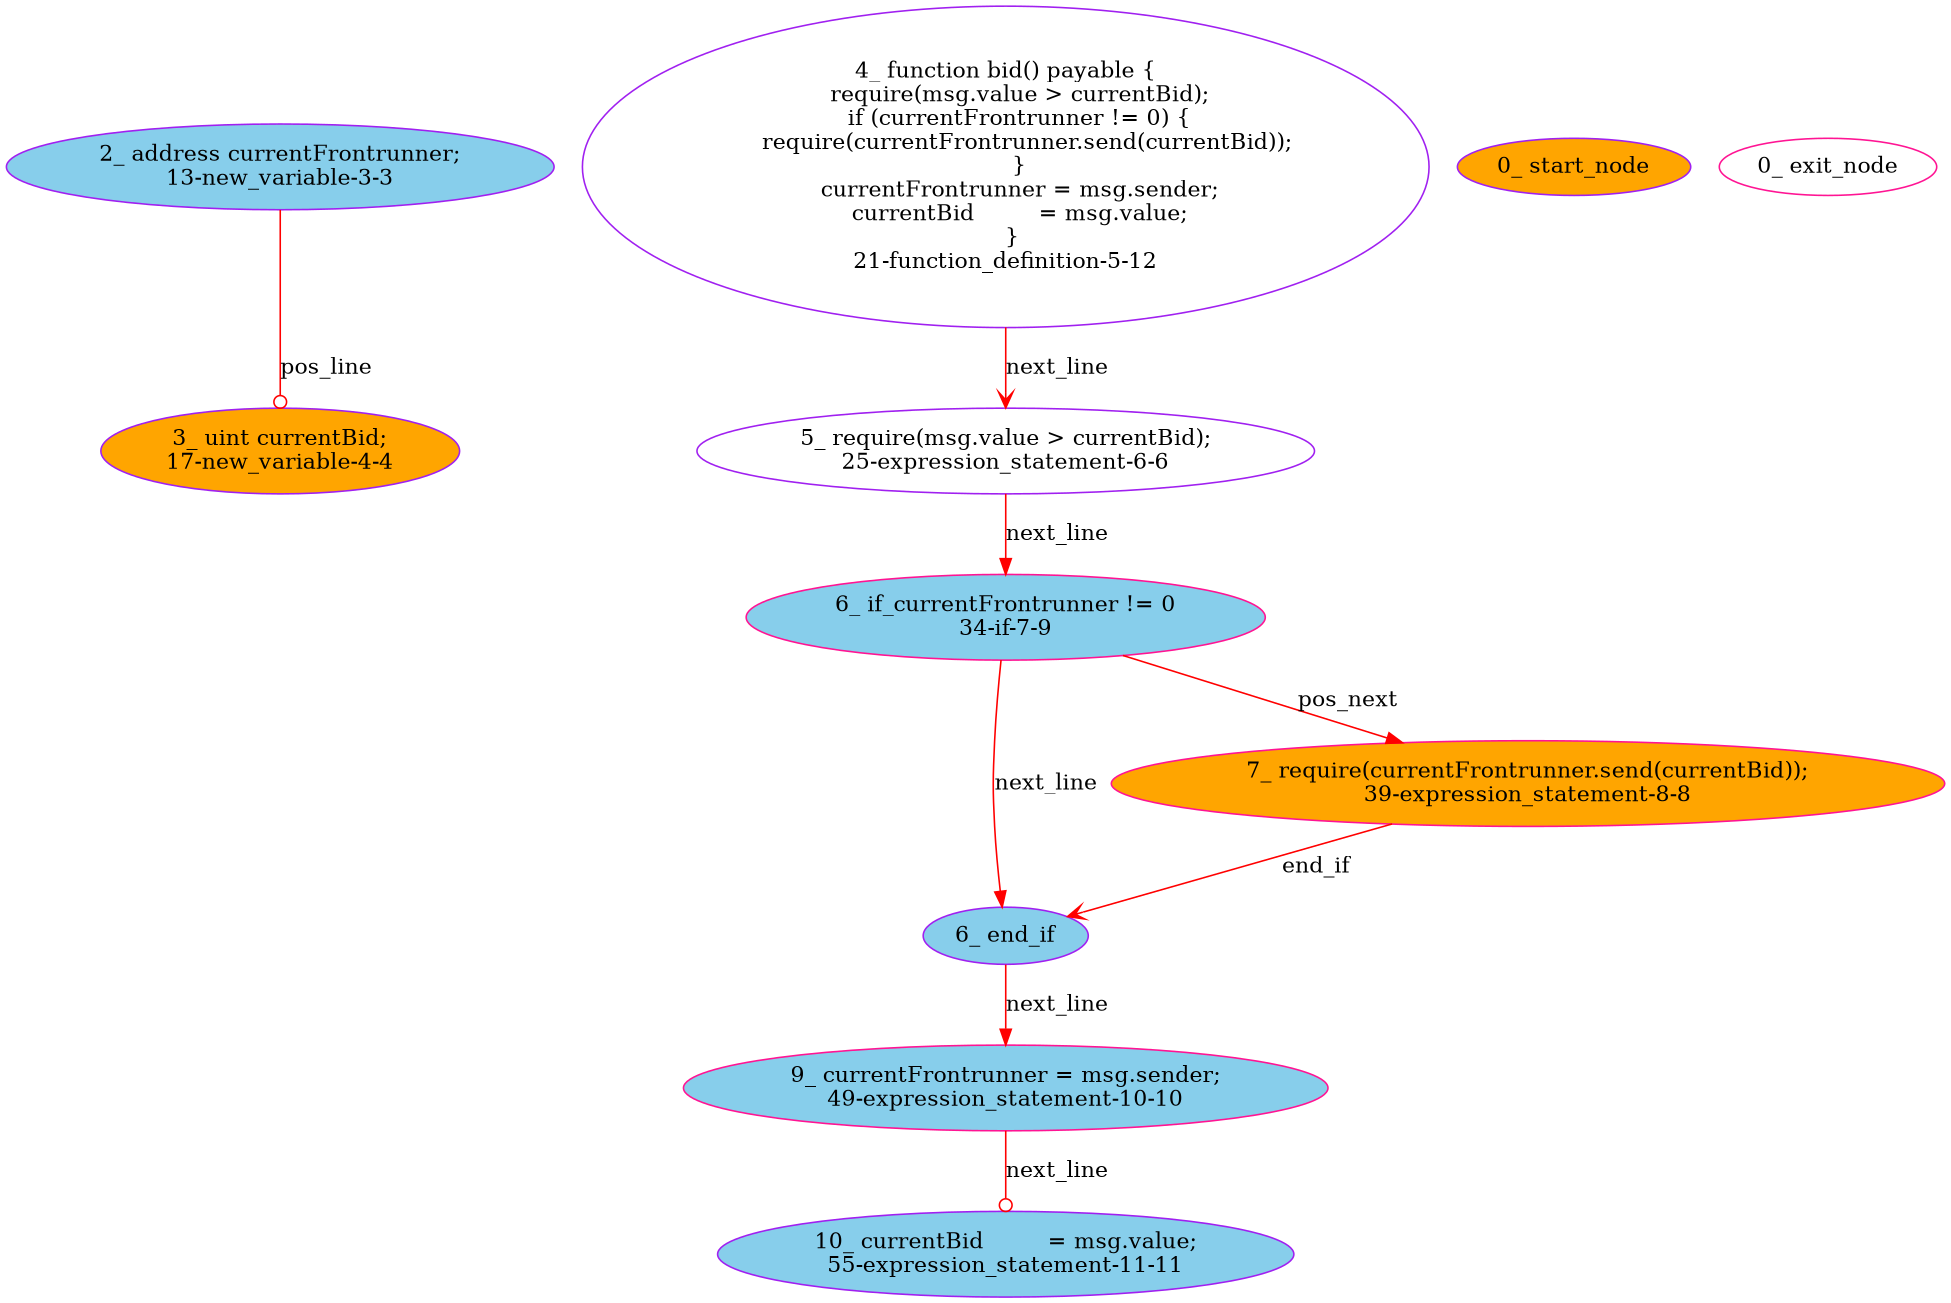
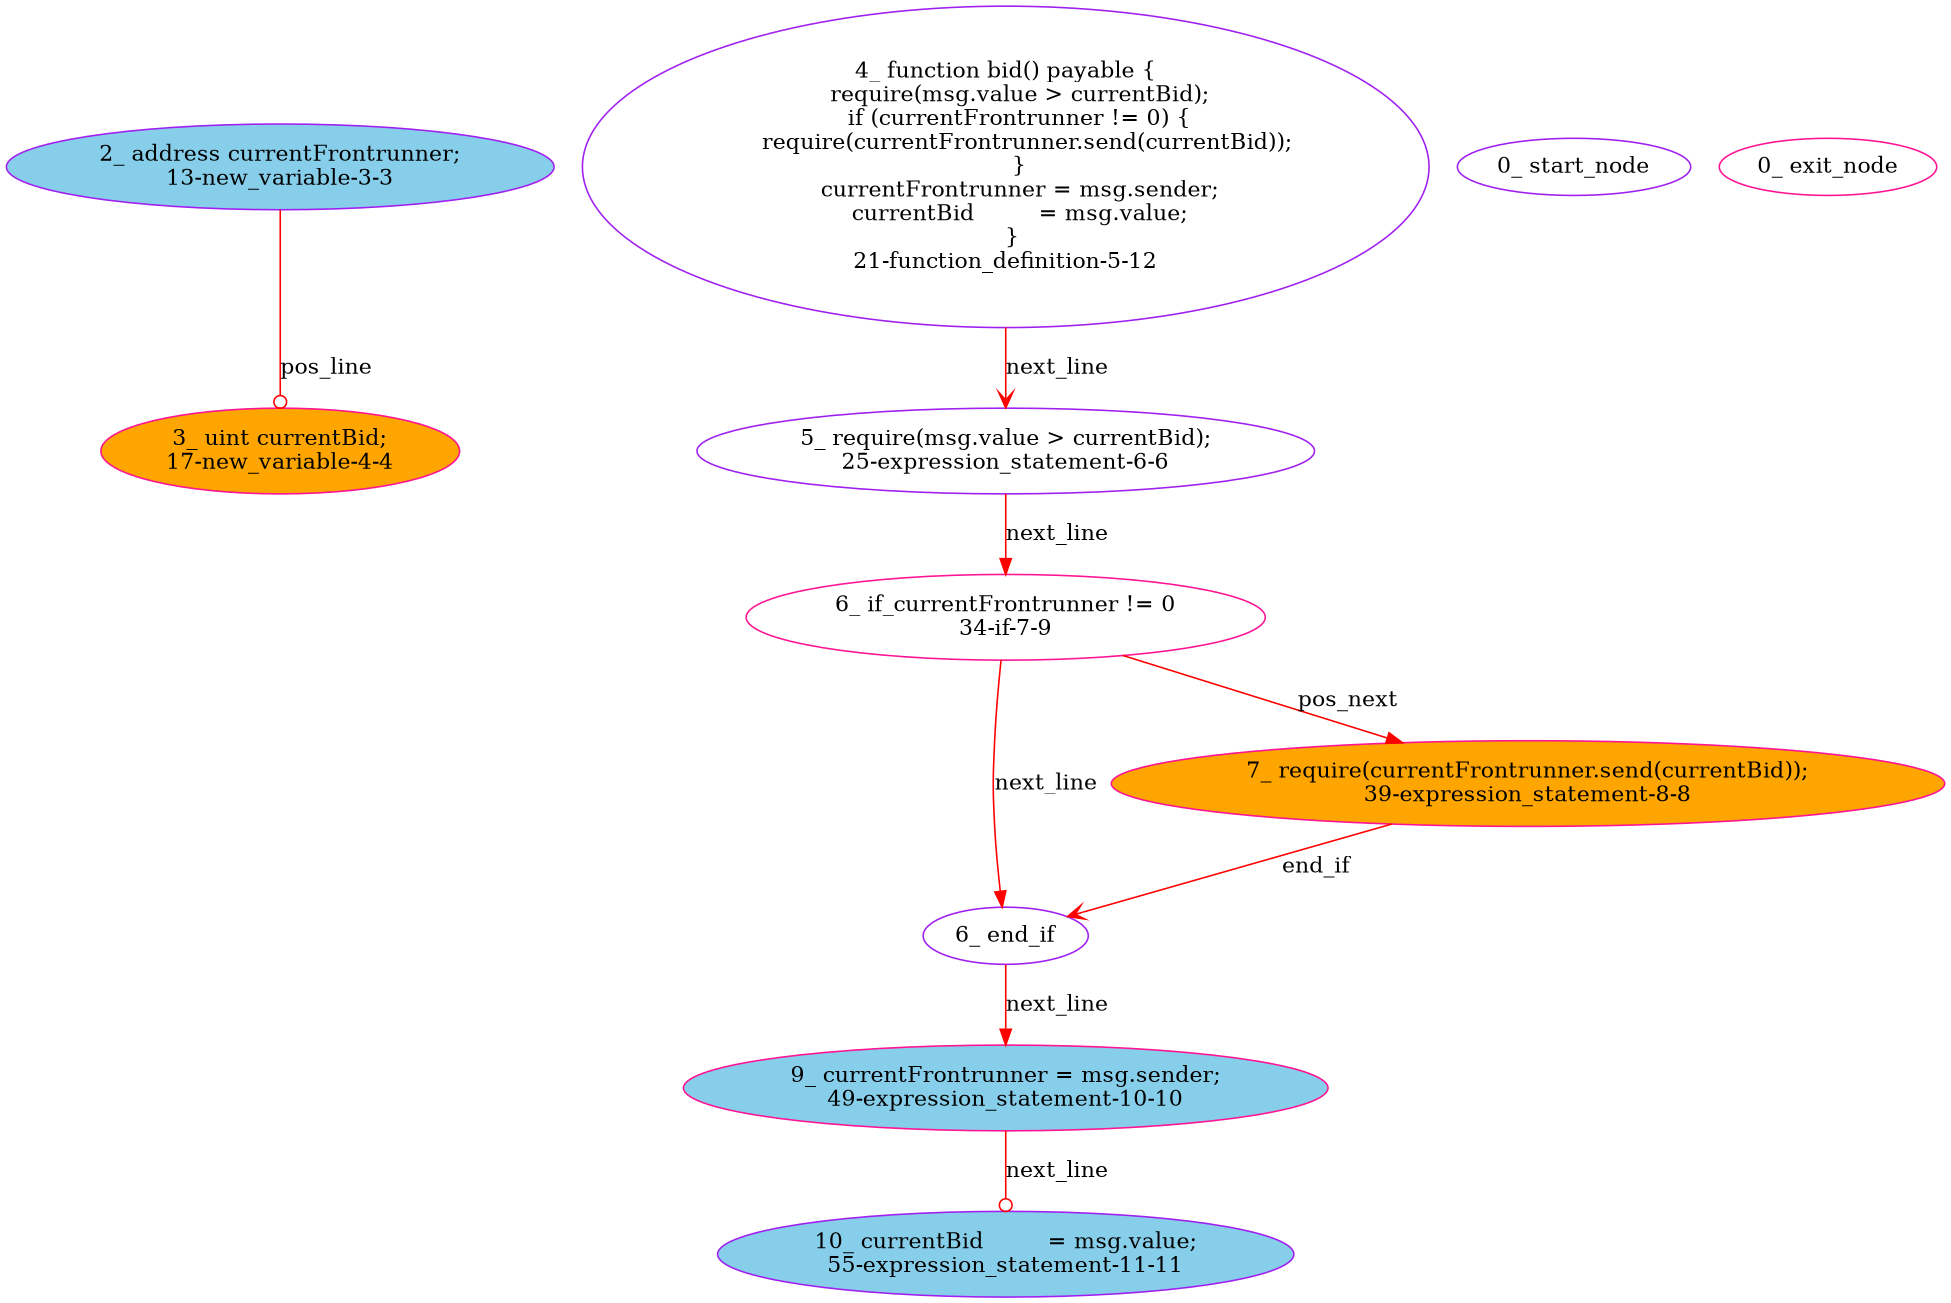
(1574, 167) -> (1574, 167)
(280, 451) -> (280, 451)
(1006, 617) -> (1006, 617)
(1006, 936) -> (1006, 936)
